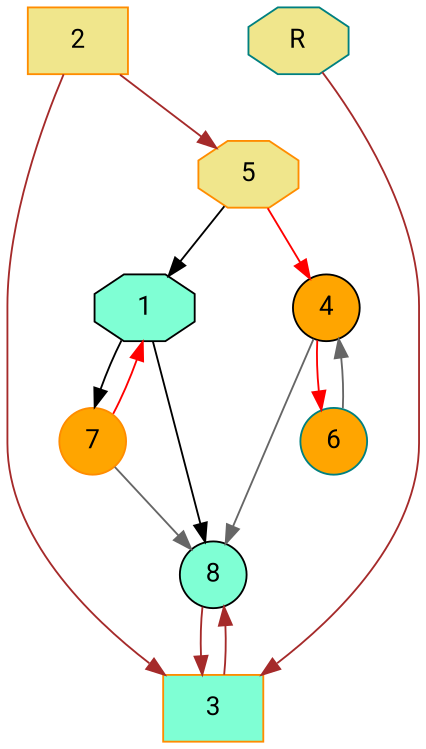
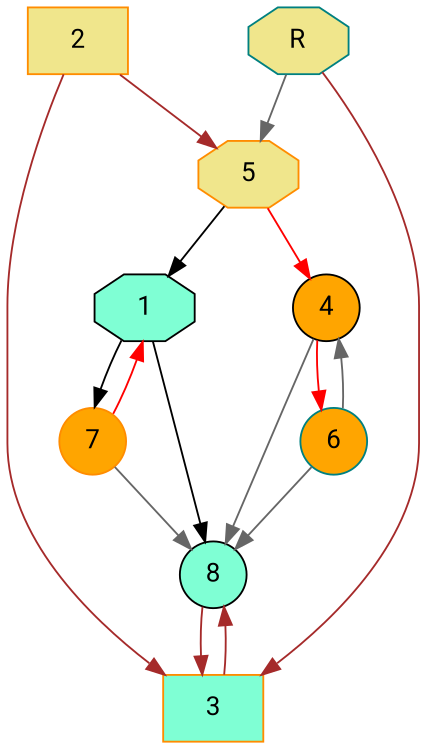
none -> (277, 99)
none -> (280, 501)
